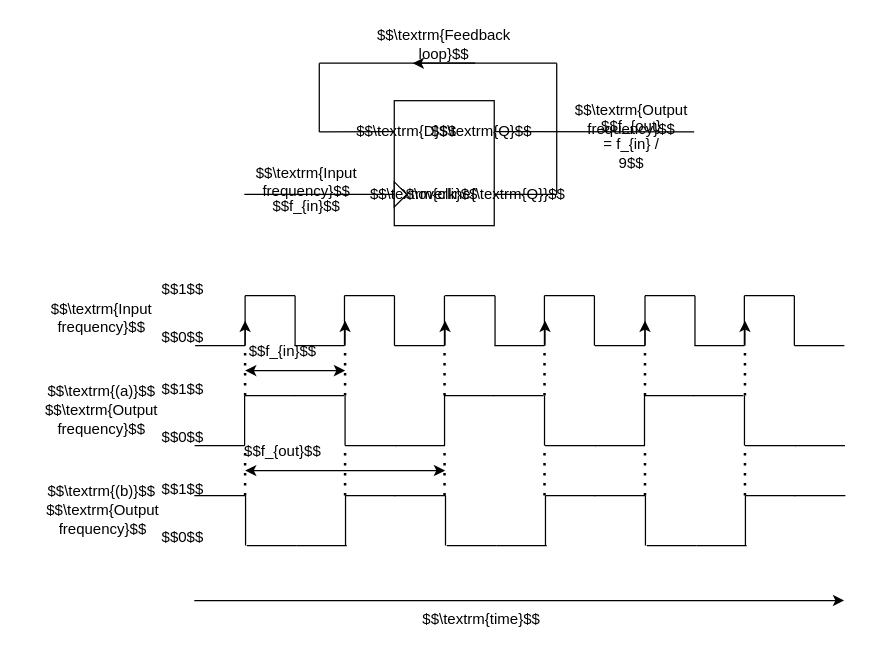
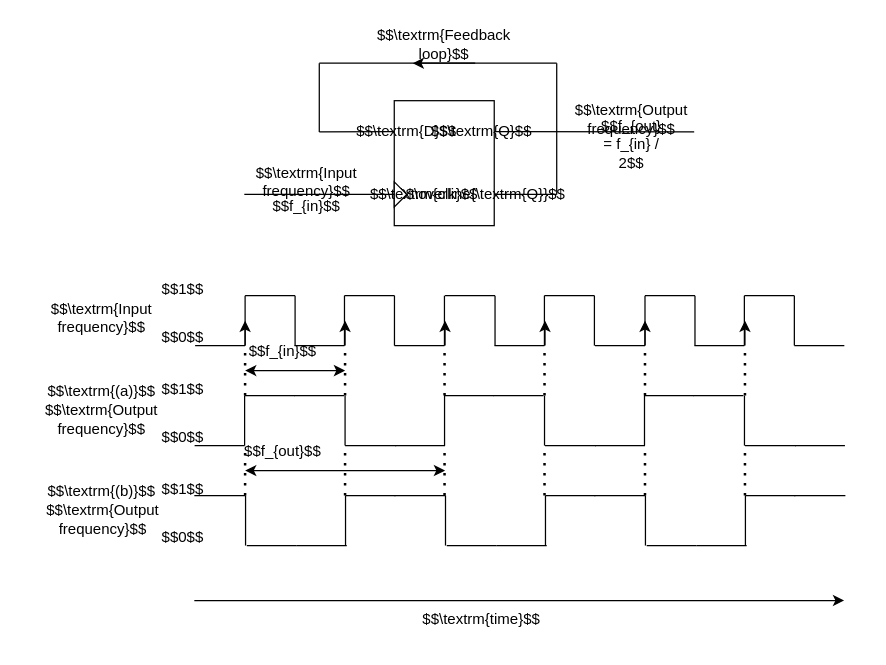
(632, 144) -> (632, 144)
